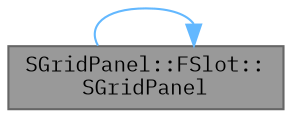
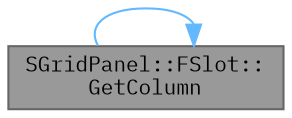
(146, 78) -> (146, 78)
